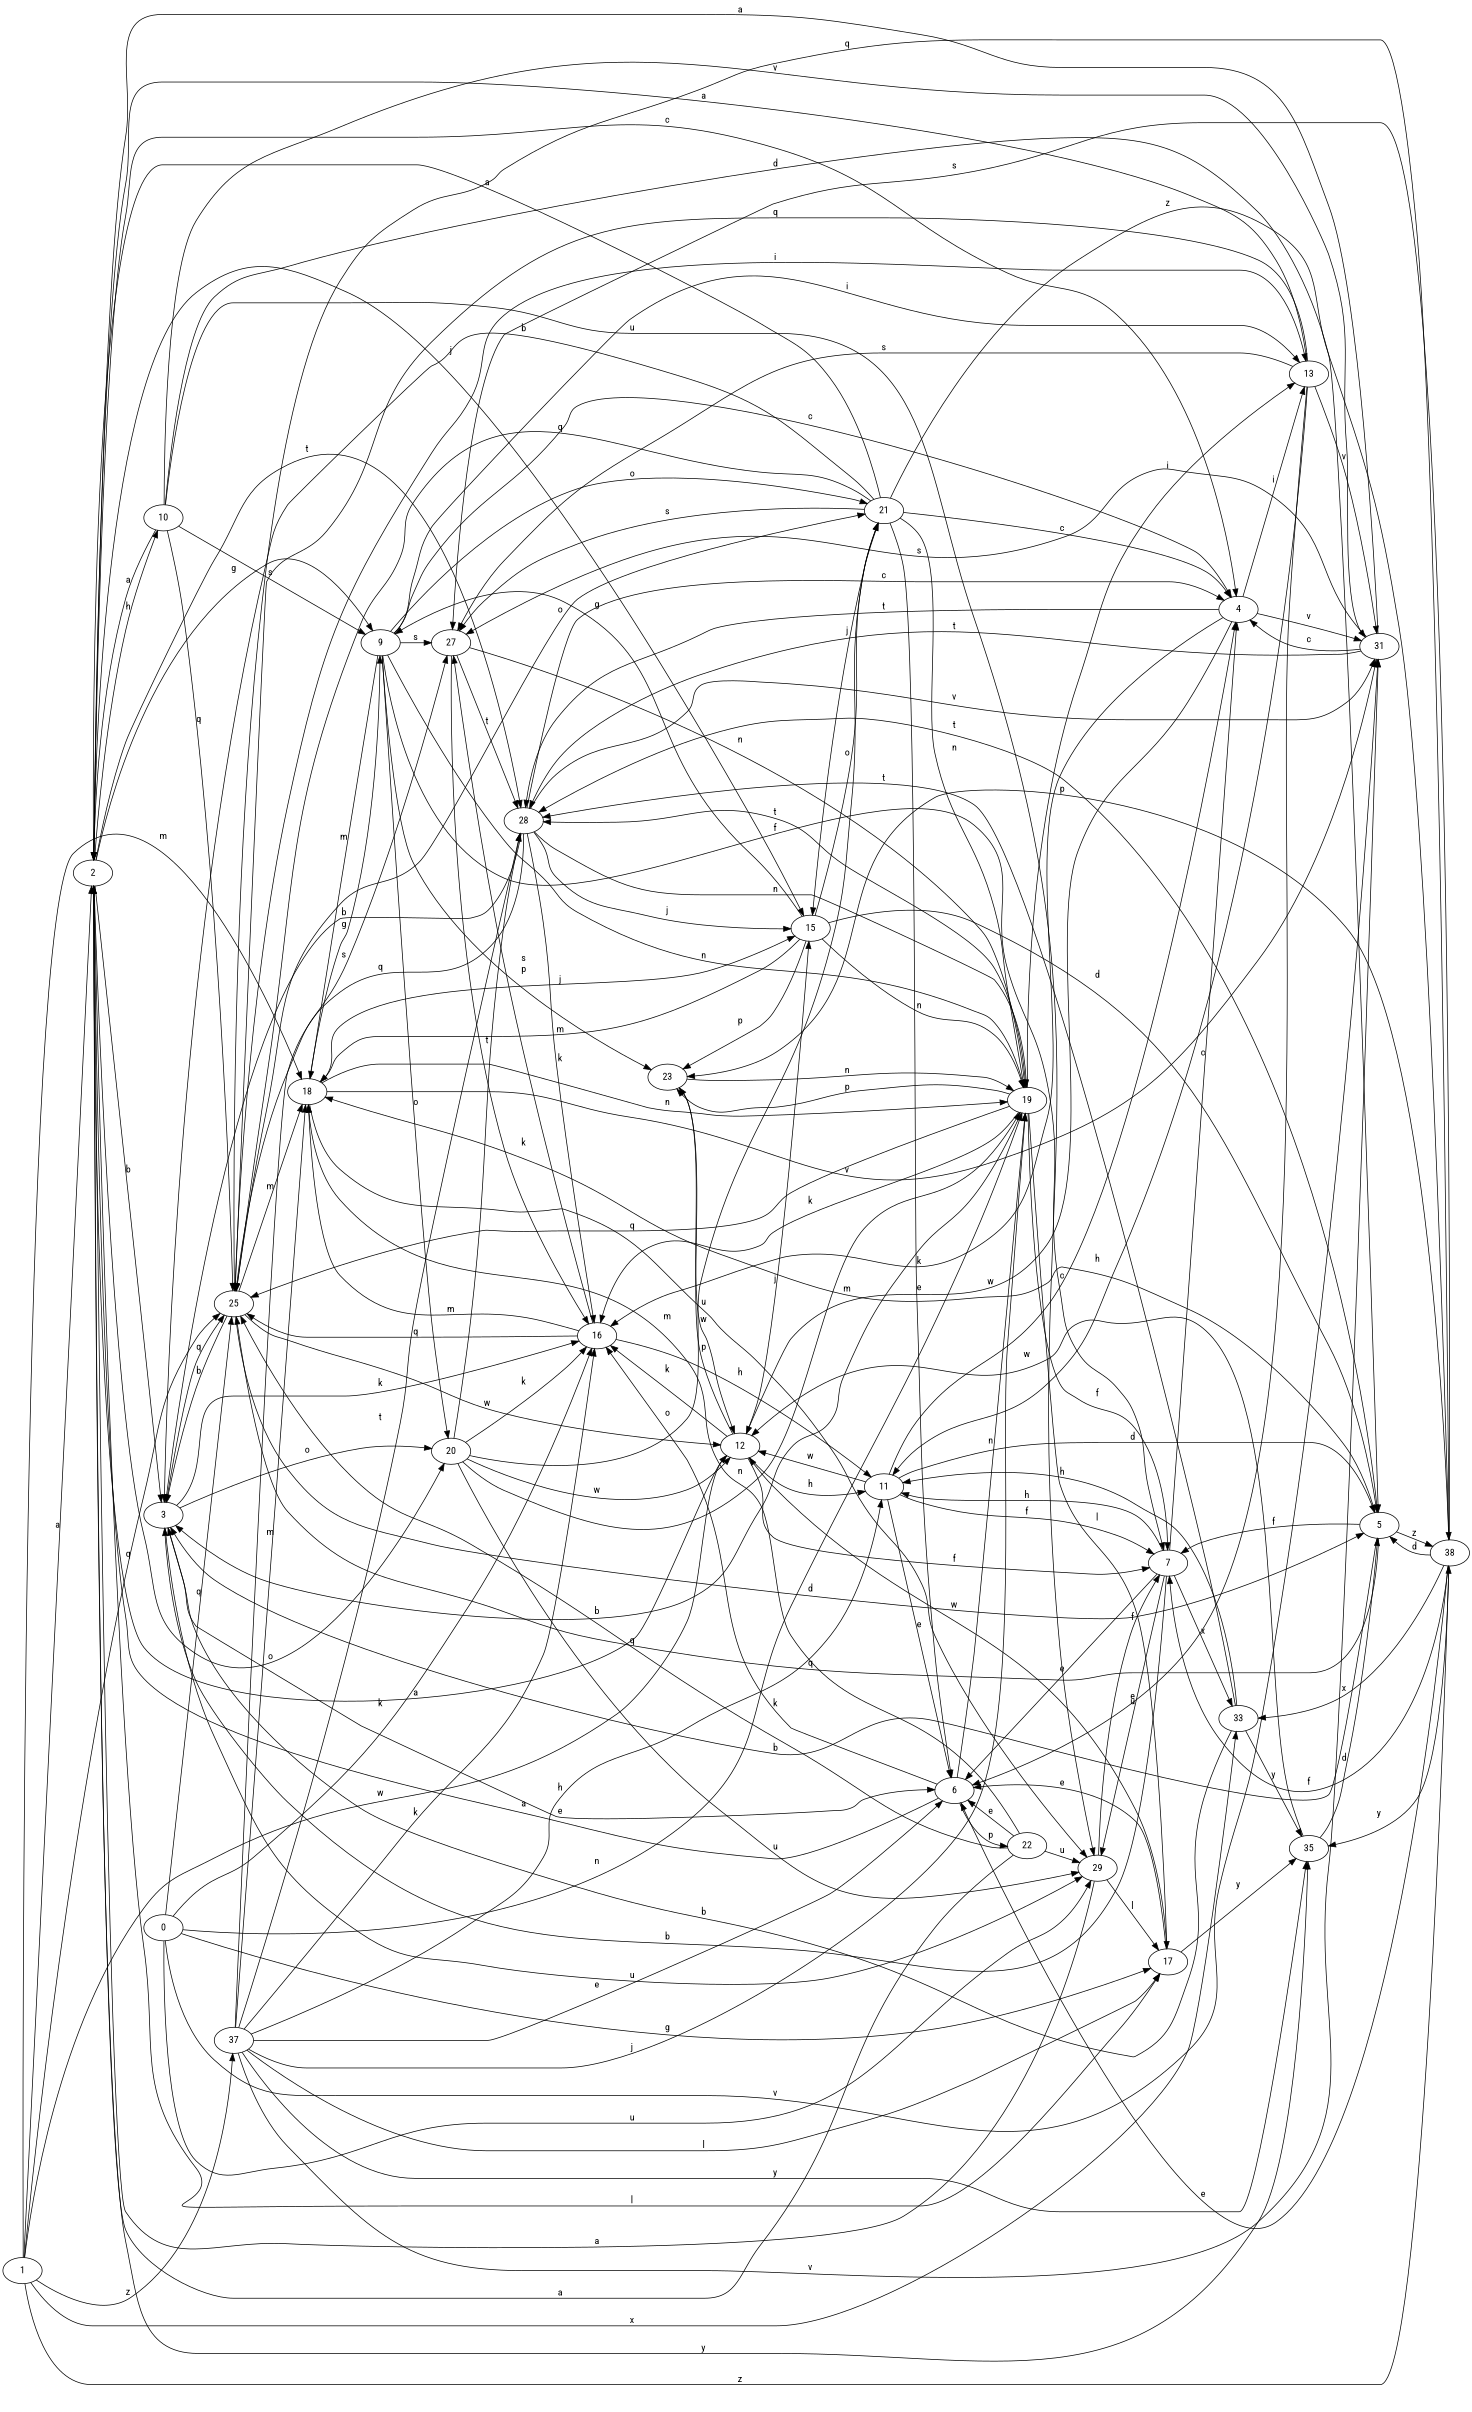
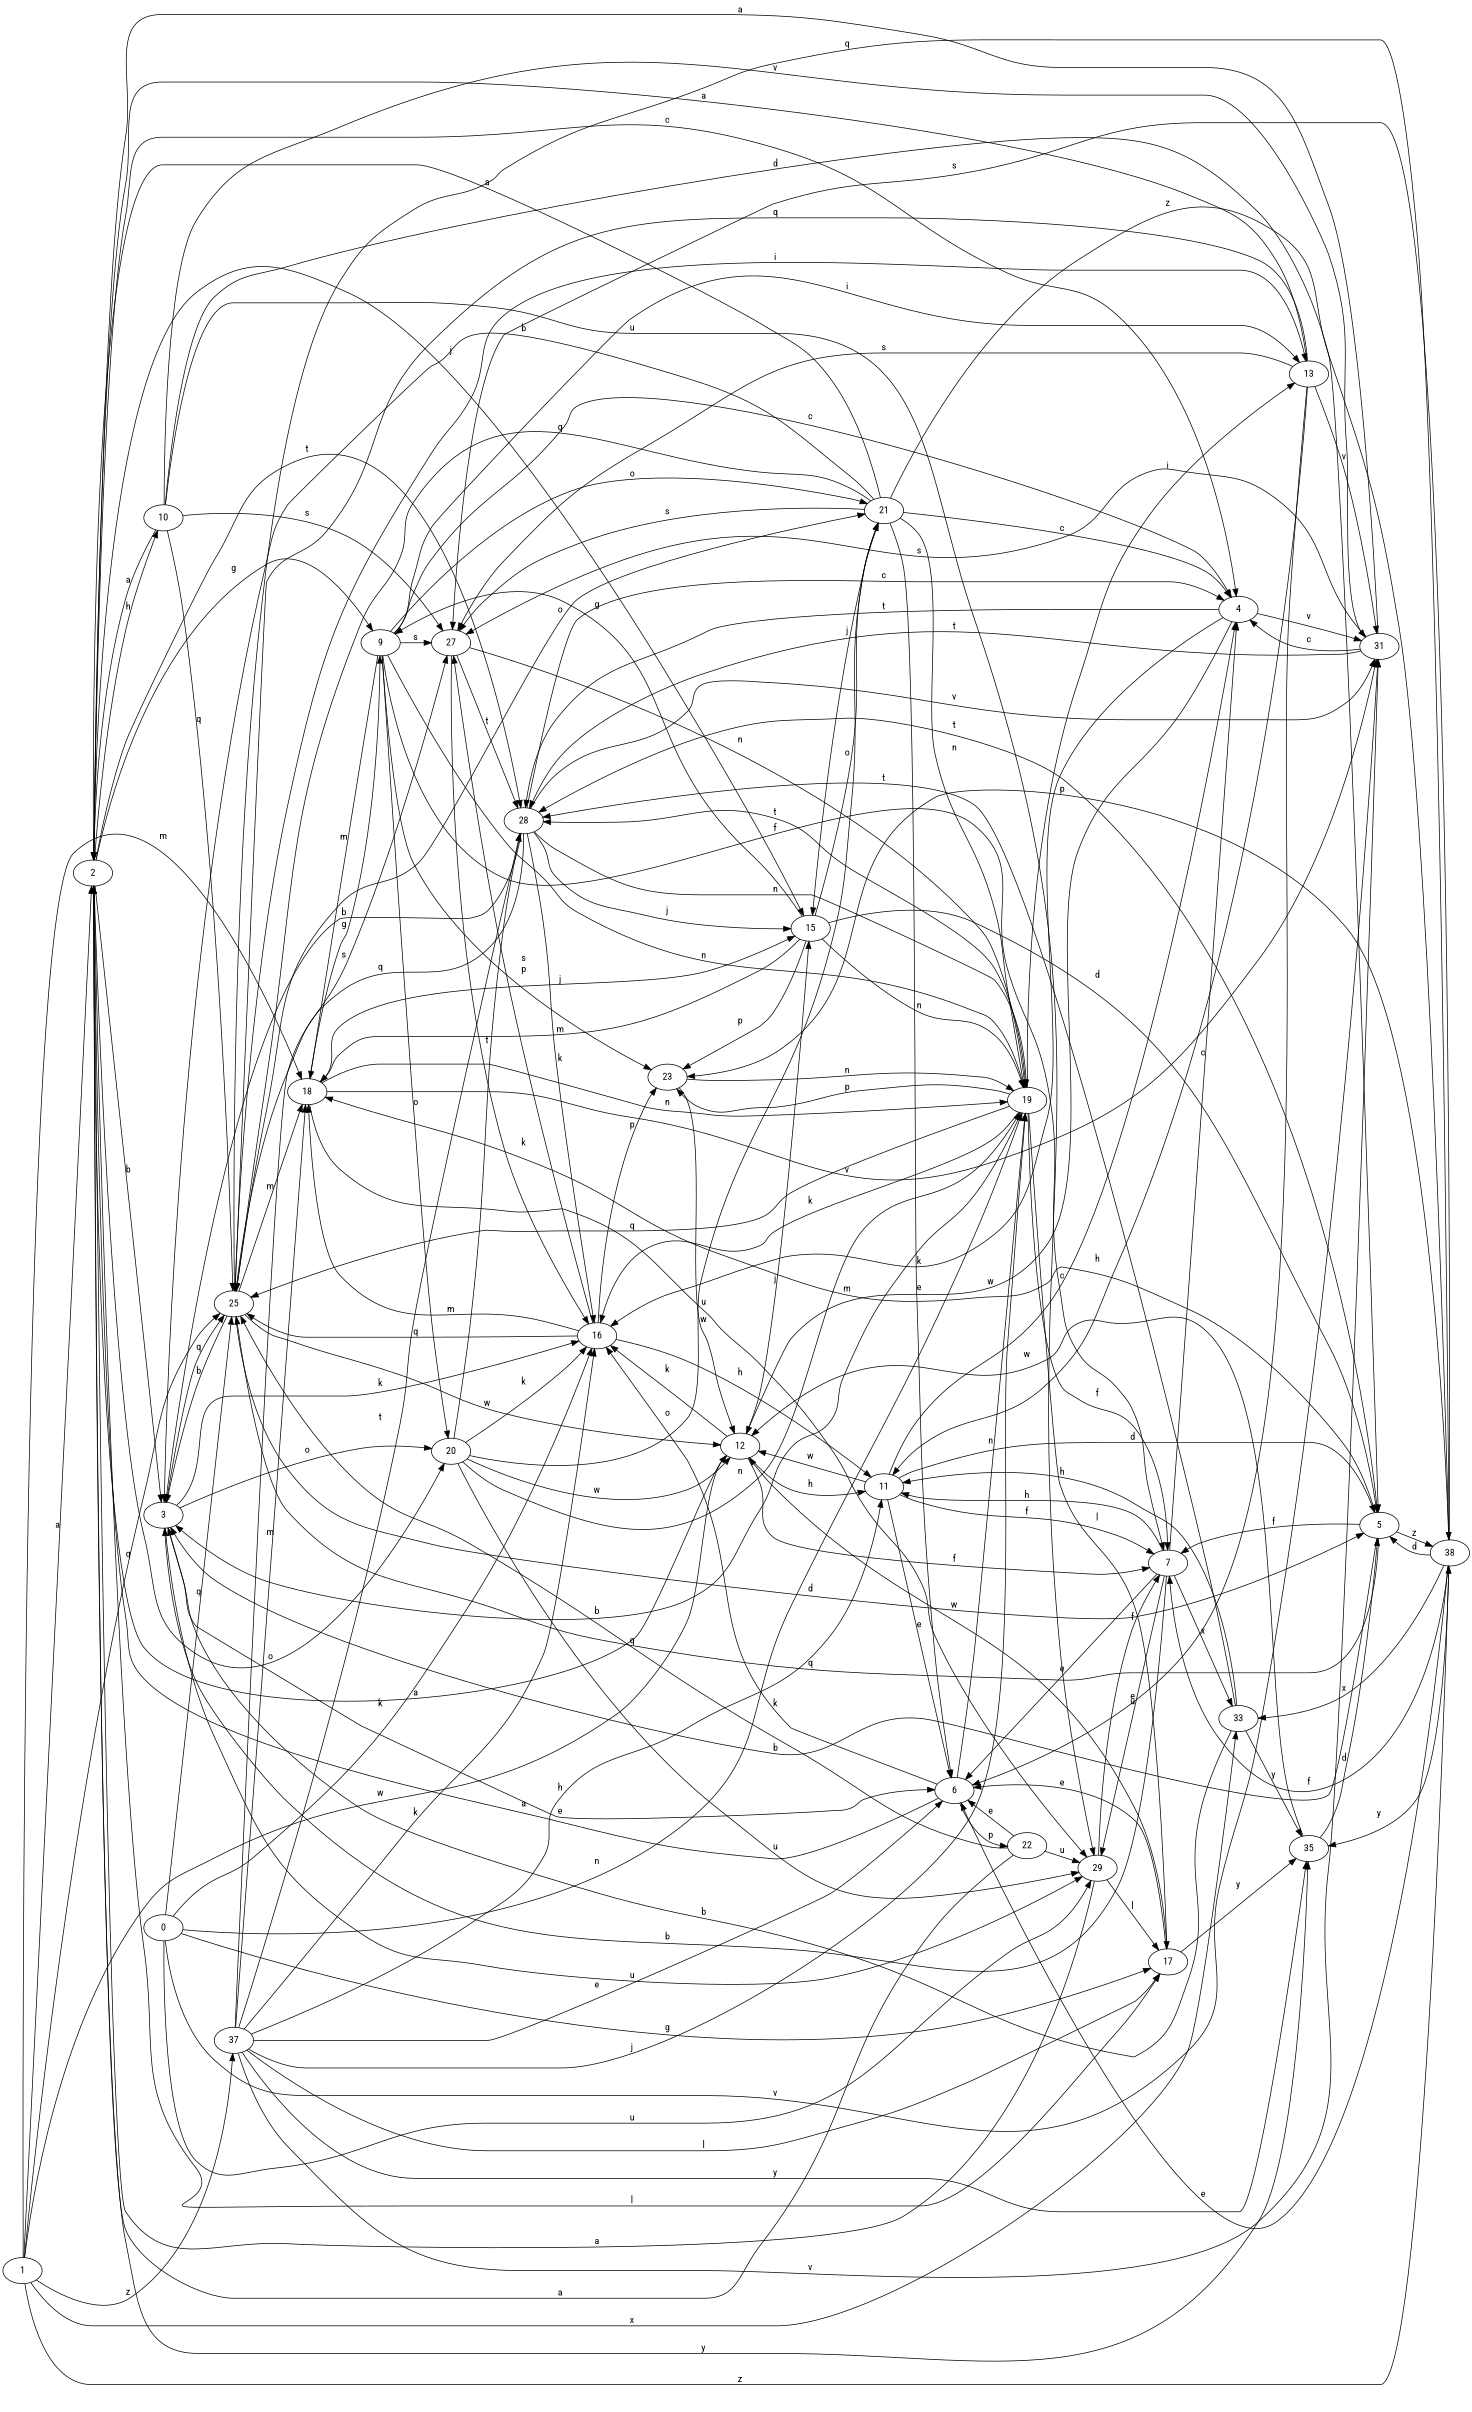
(1274, 490) -> none
(273, 581) -> (322, 526)
(696, 1266) -> (612, 1211)
(702, 1391) -> none
